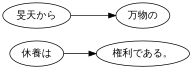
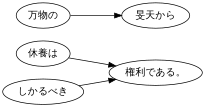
(90, 16) -> (93, 16)
none -> (43, 92)
